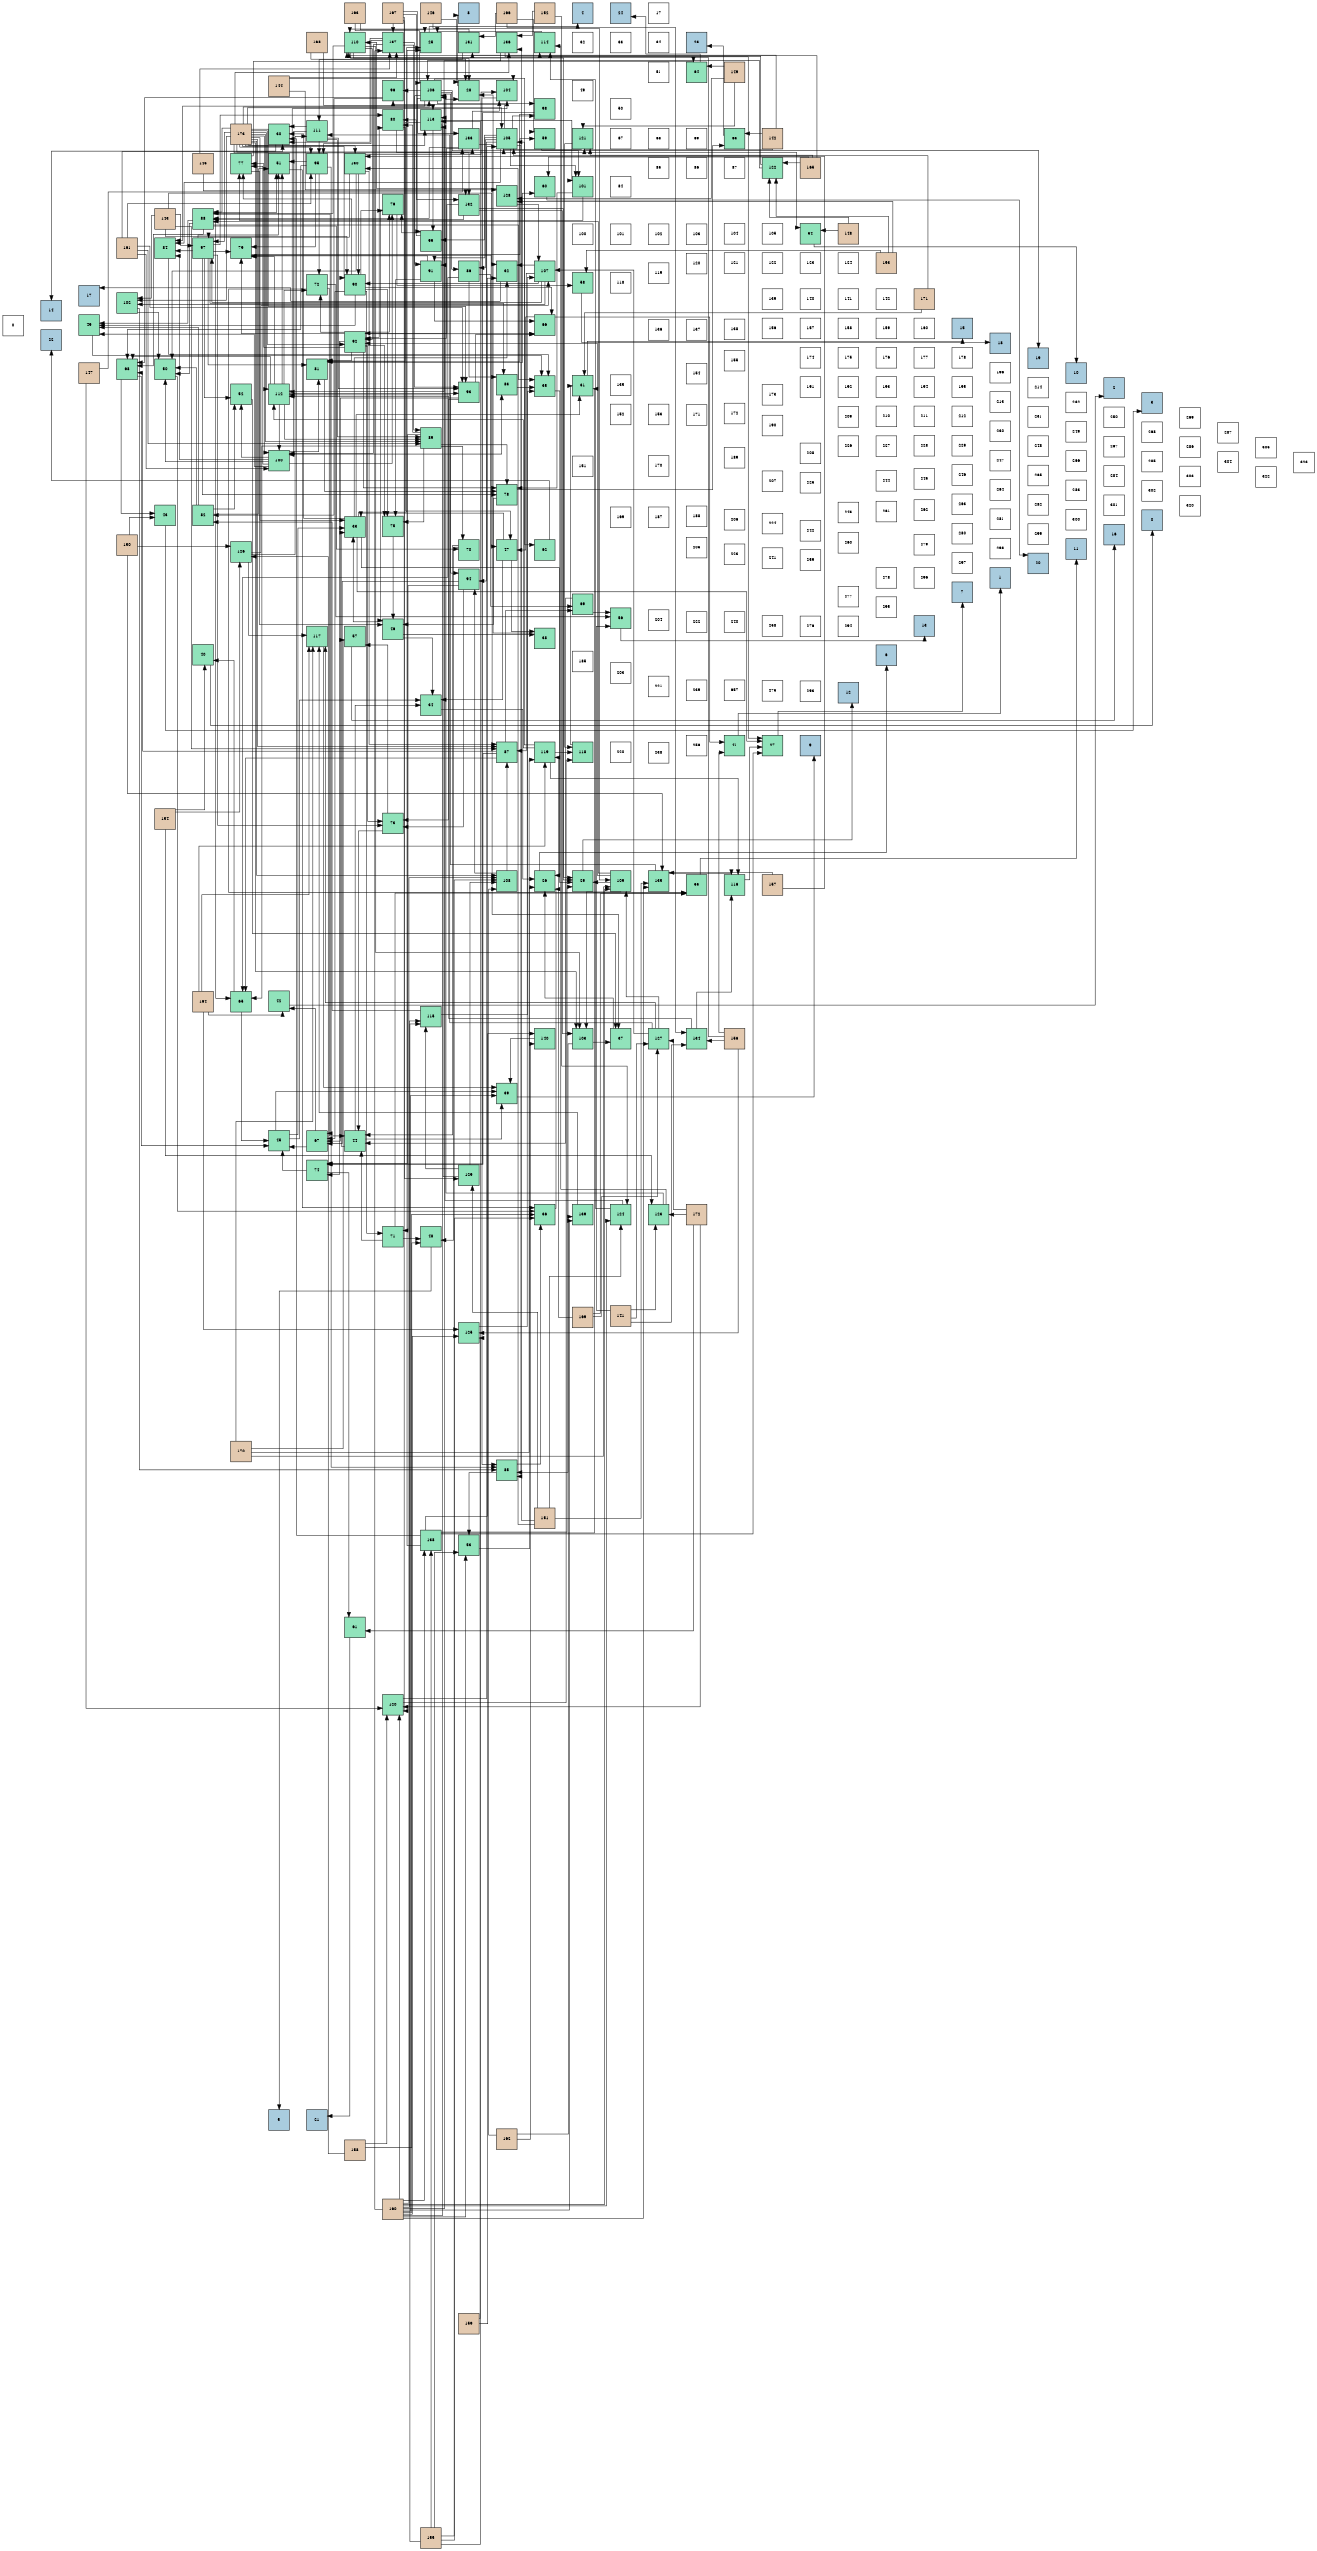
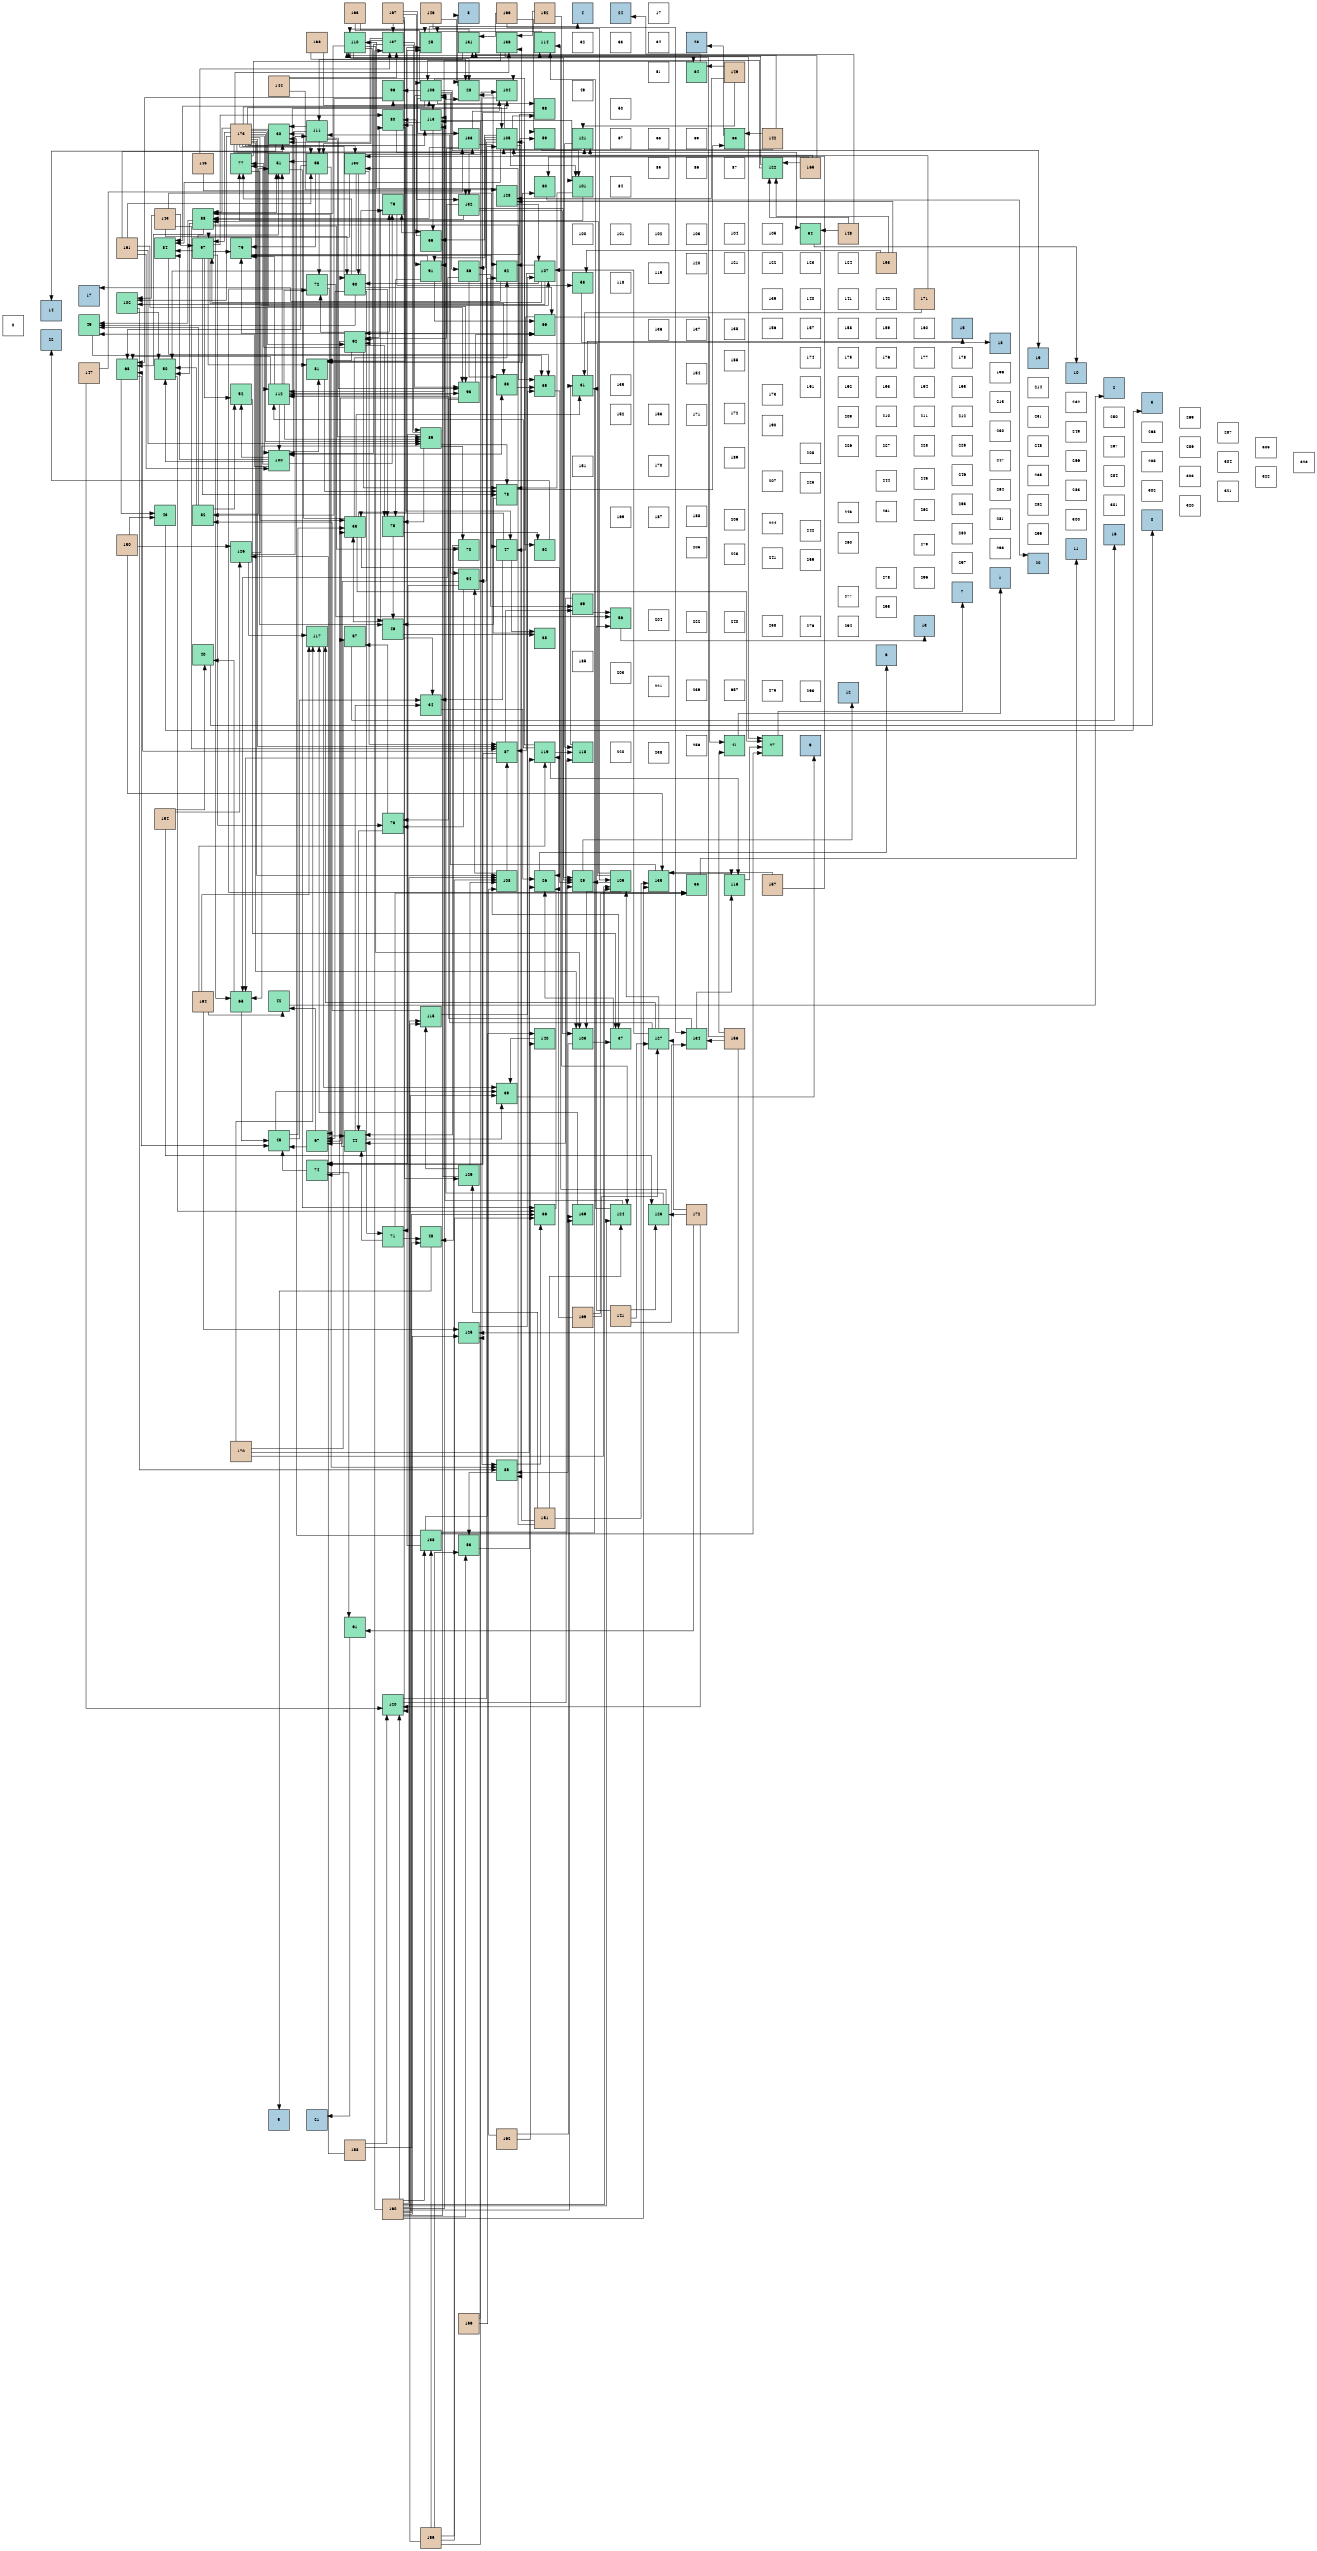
none -> (831, 55)
none -> (1228, 491)
none -> (475, 533)
(368, 588) -> none
